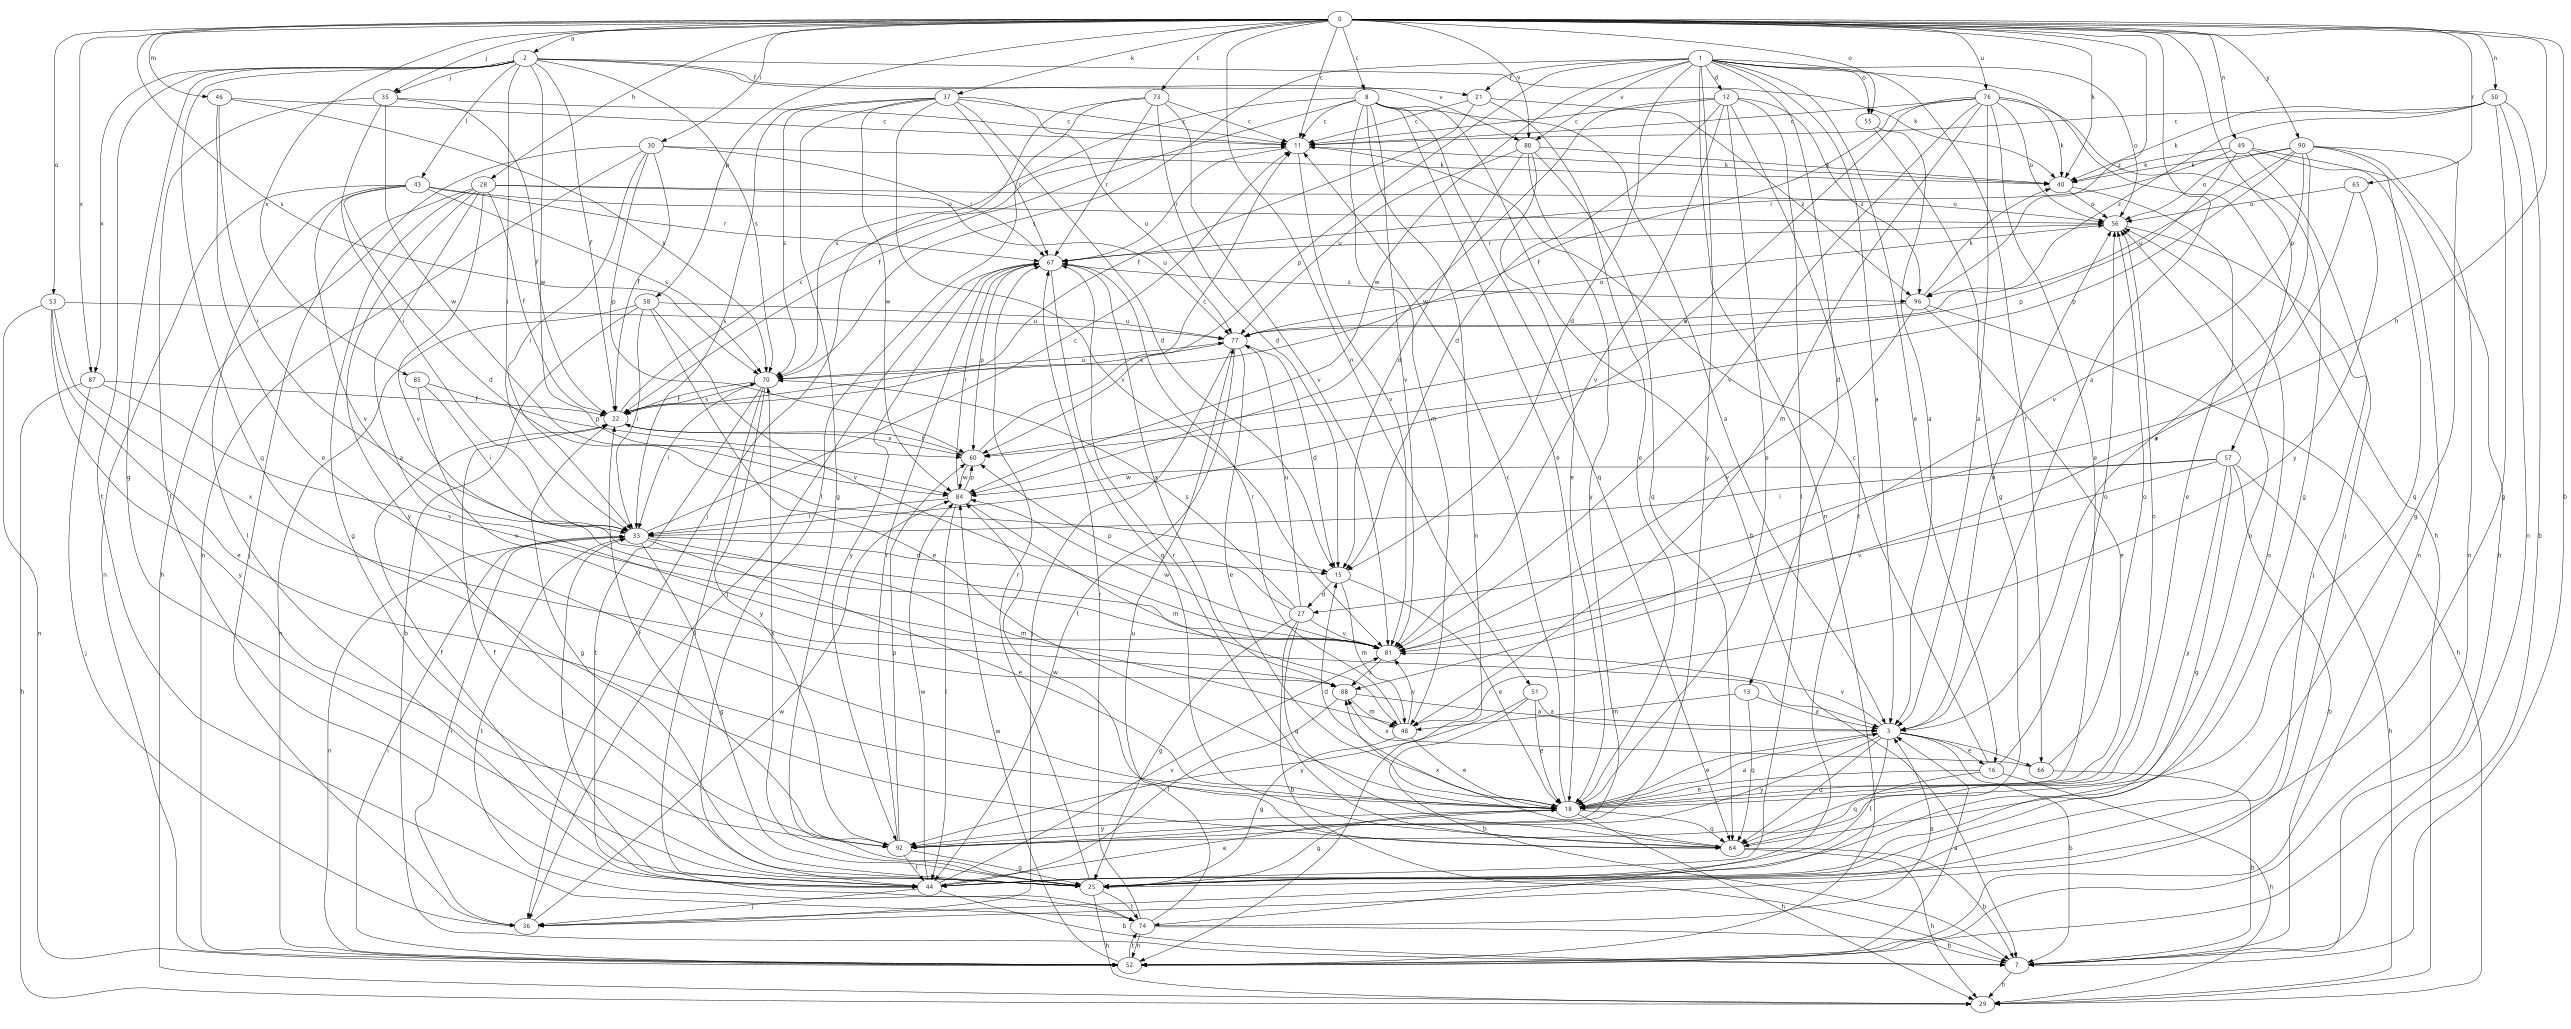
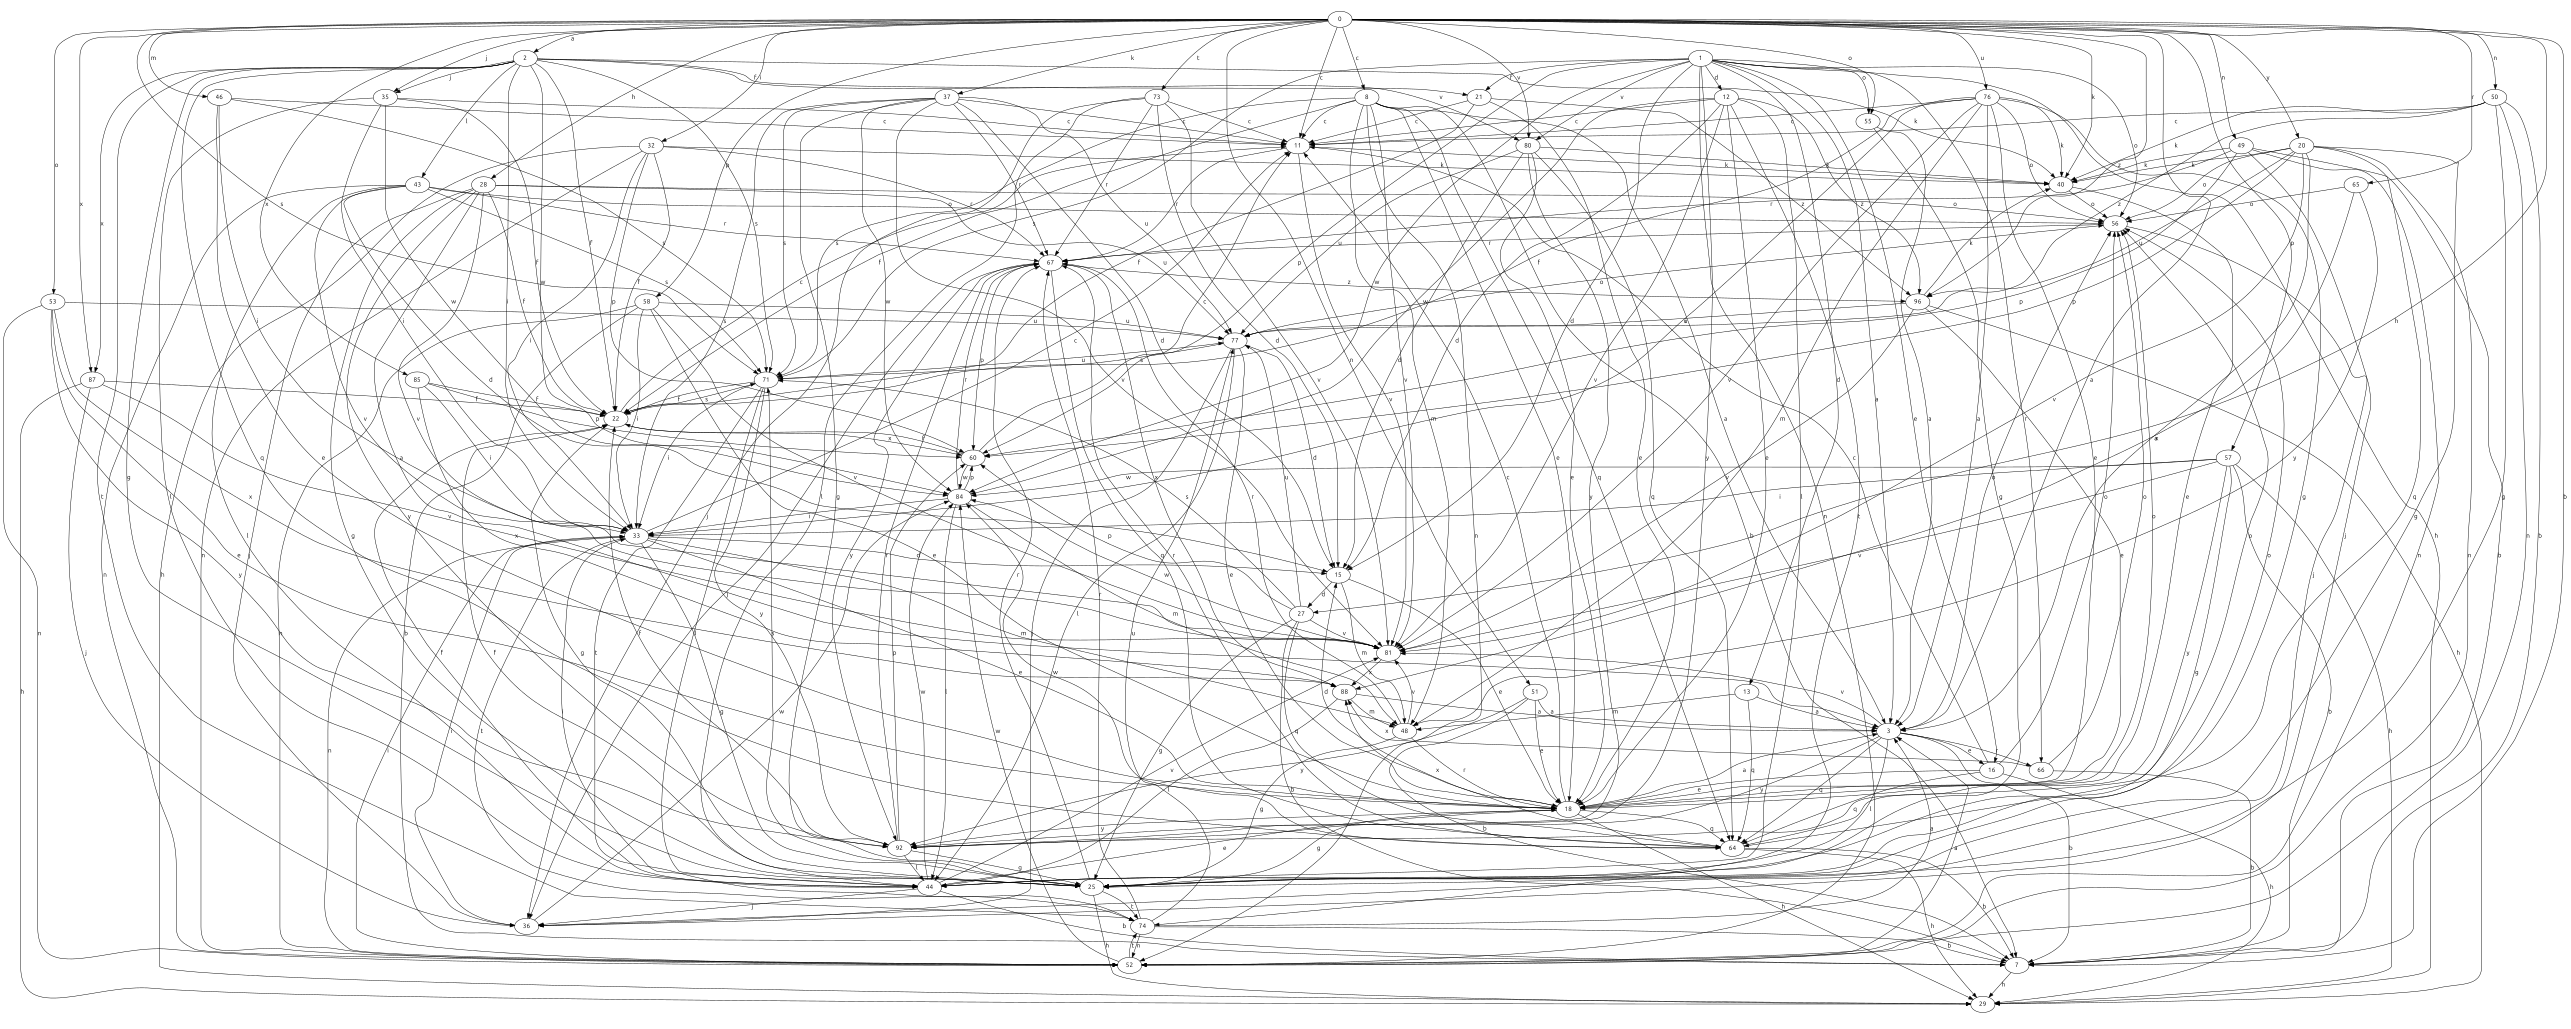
(651, 146) -> (651, 146)
(2302, 146) -> (2302, 146)
(766, 380) -> (766, 380)
none -> (493, 395)
(1727, 756) -> none
(1465, 770) -> (1465, 770)
